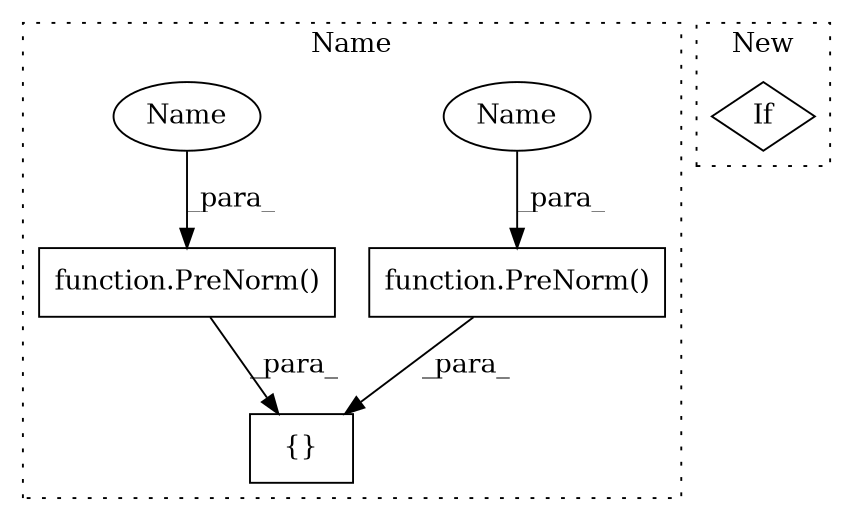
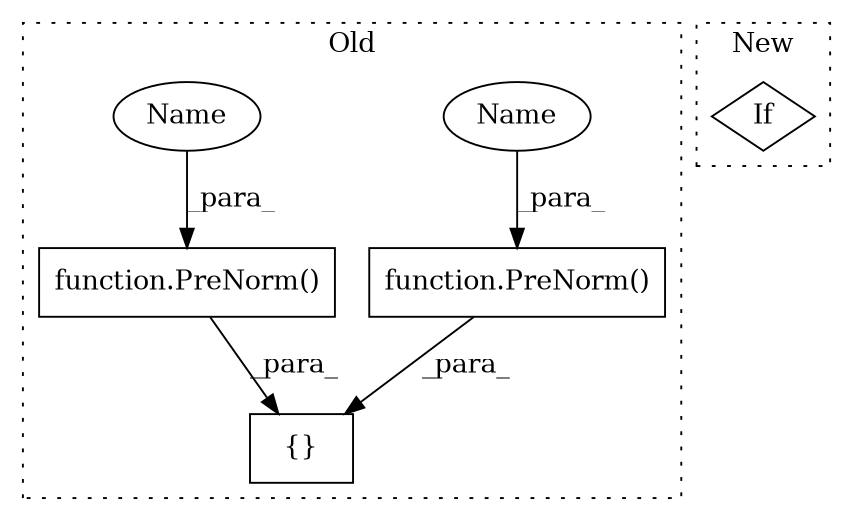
(352, 45) -> (352, 45)
